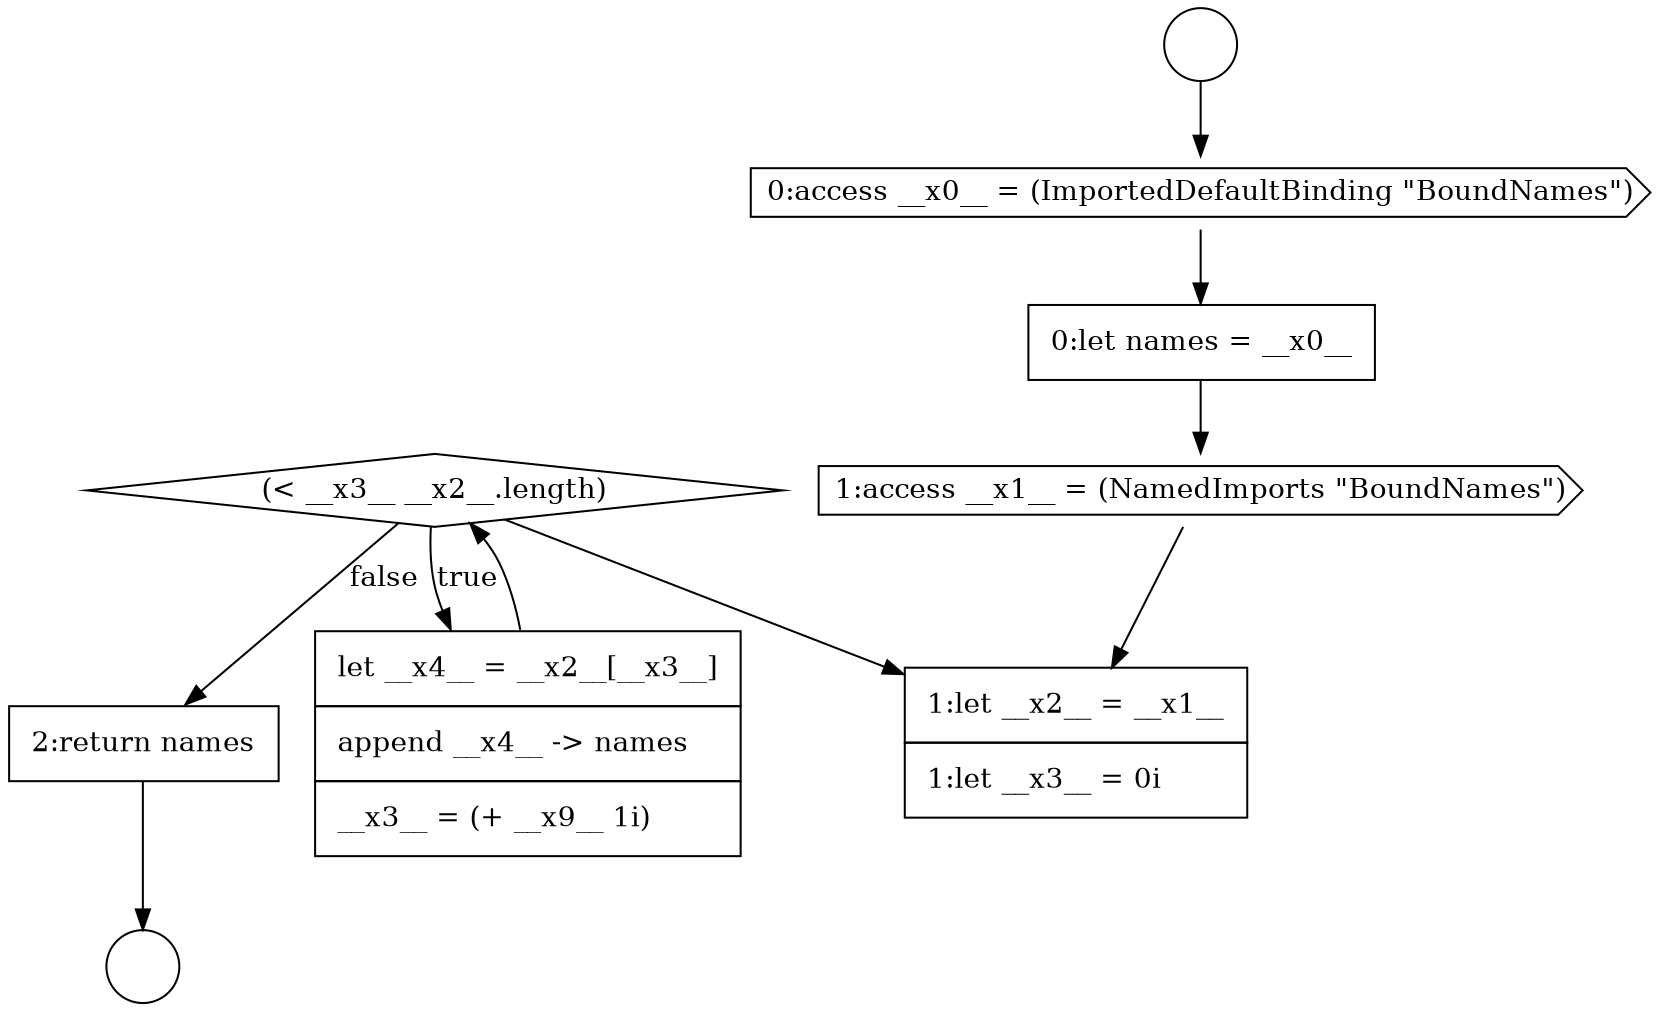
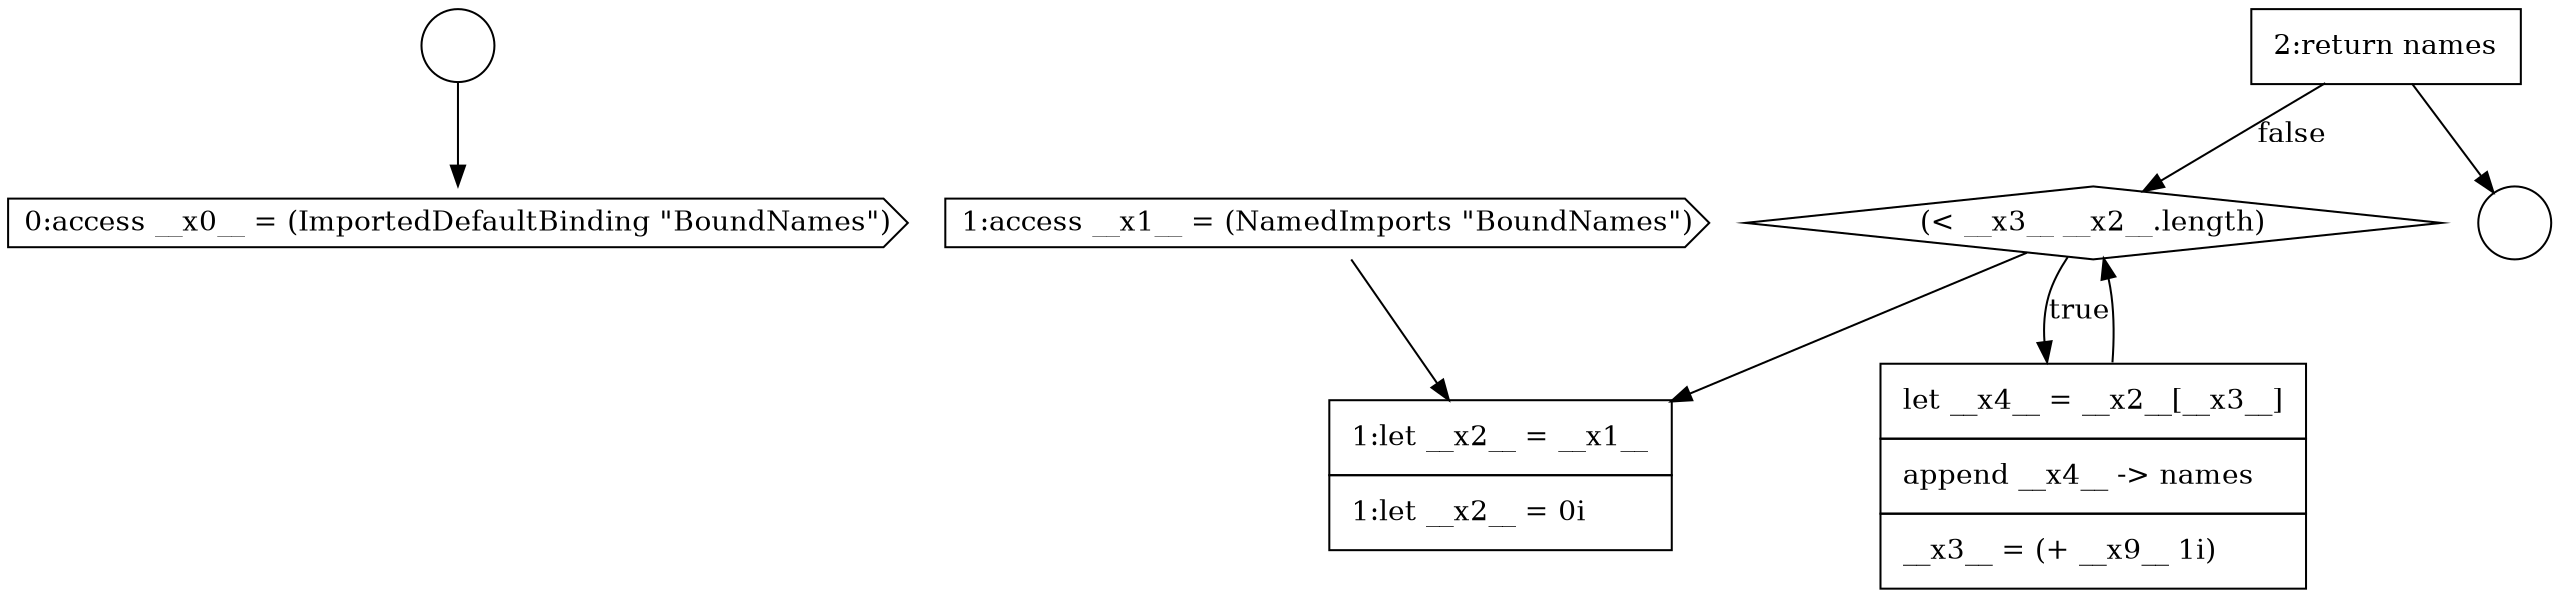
(1201, 341) -> none
(300, 607) -> (2243, 132)
(1045, 779) -> (1469, 512)
